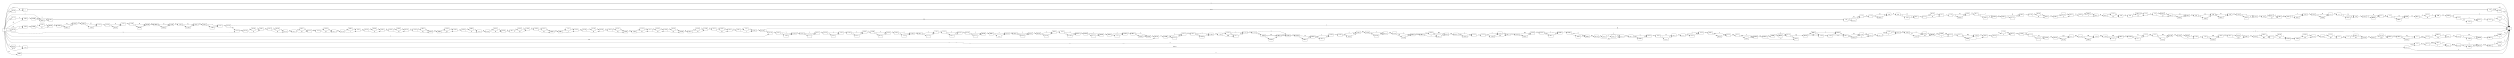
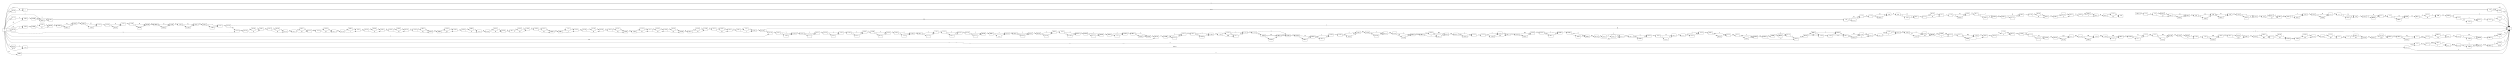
(2130, 16) -> none
(1797, 35) -> (1800, 38)
